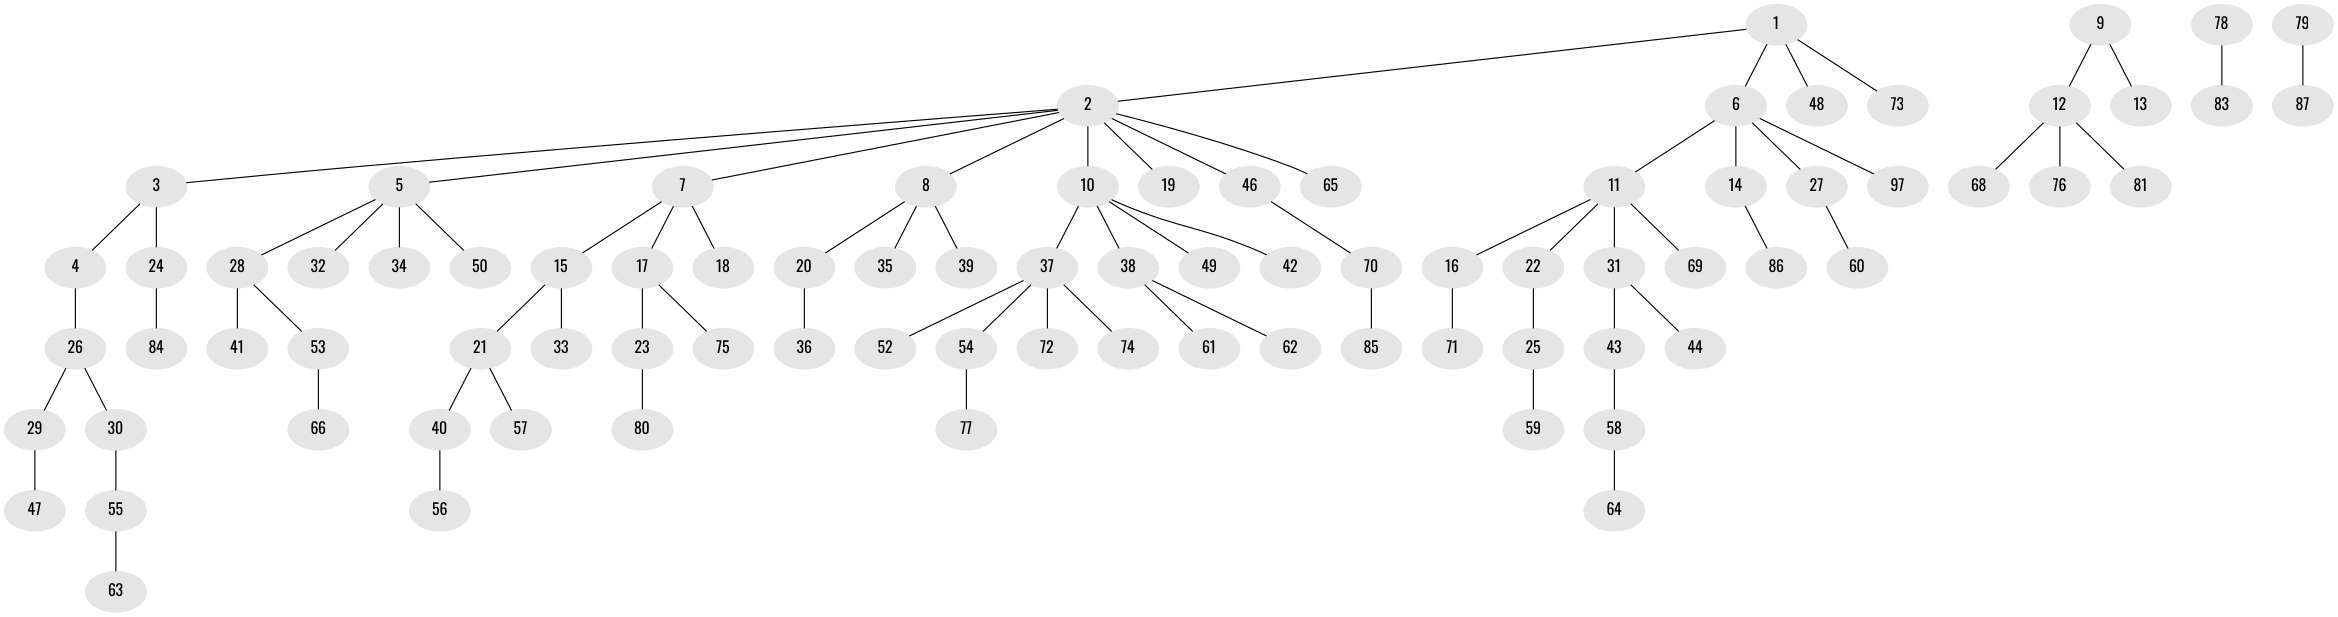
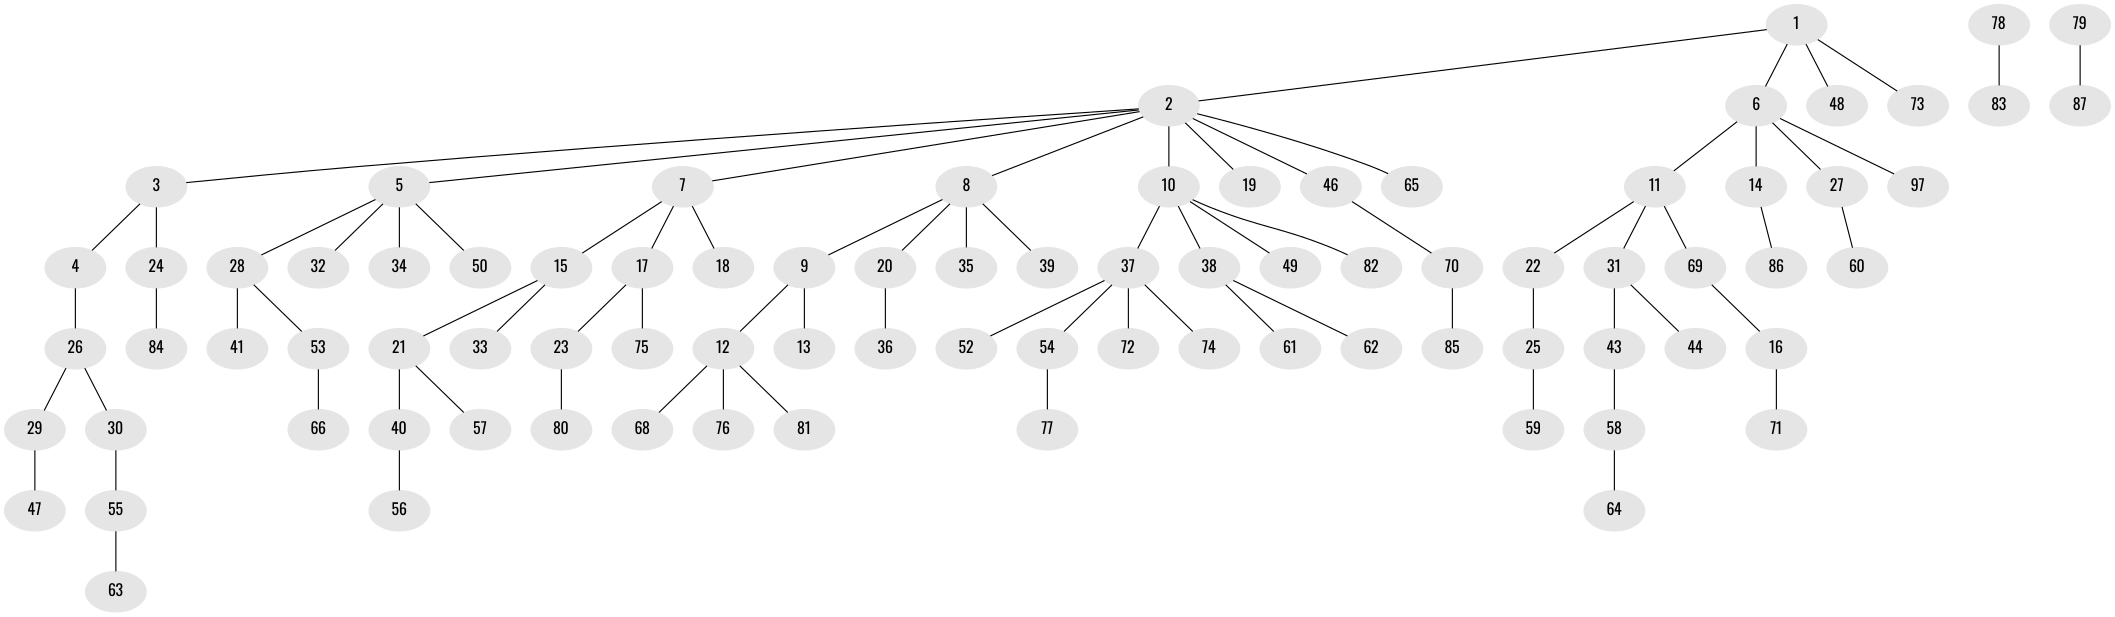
none -> (885, 227)
(1533, 227) -> (1736, 308)
(1290, 268) -> (1371, 268)
